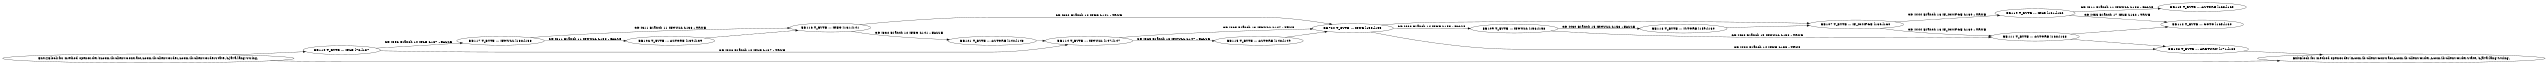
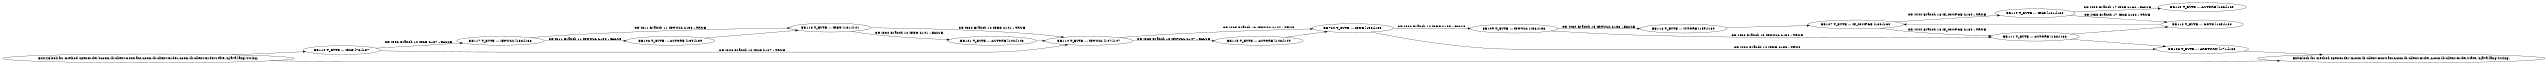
(2117, 7) -> (2117, 7)
(1095, 17) -> (966, 30)
(1594, 21) -> (2033, 24)
